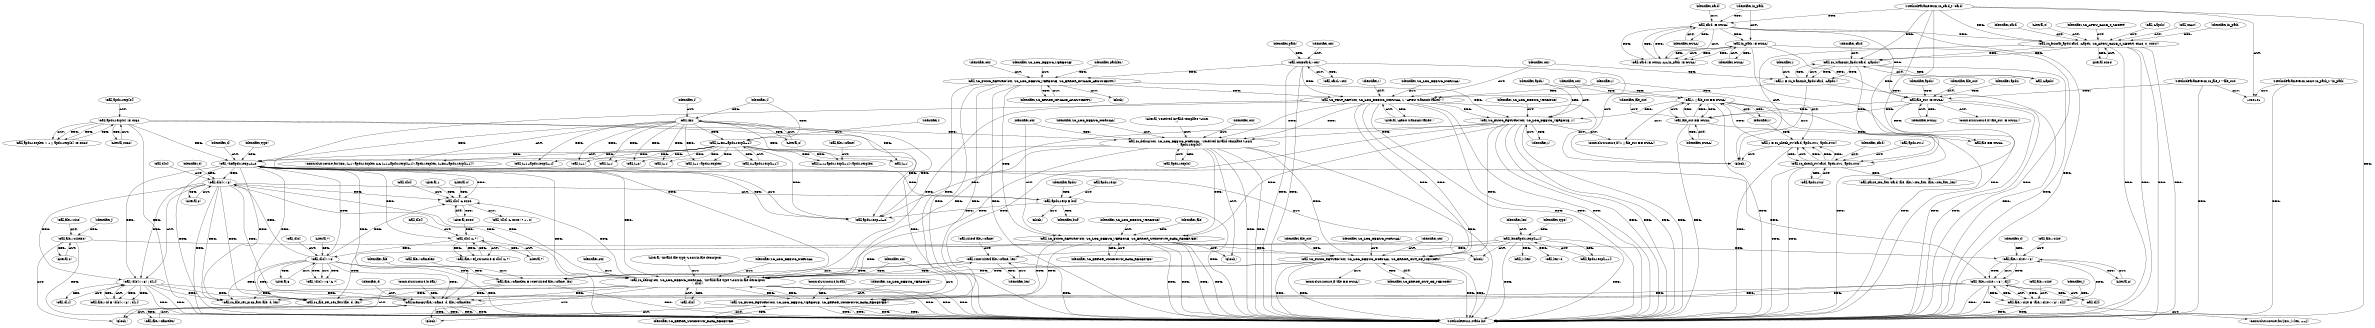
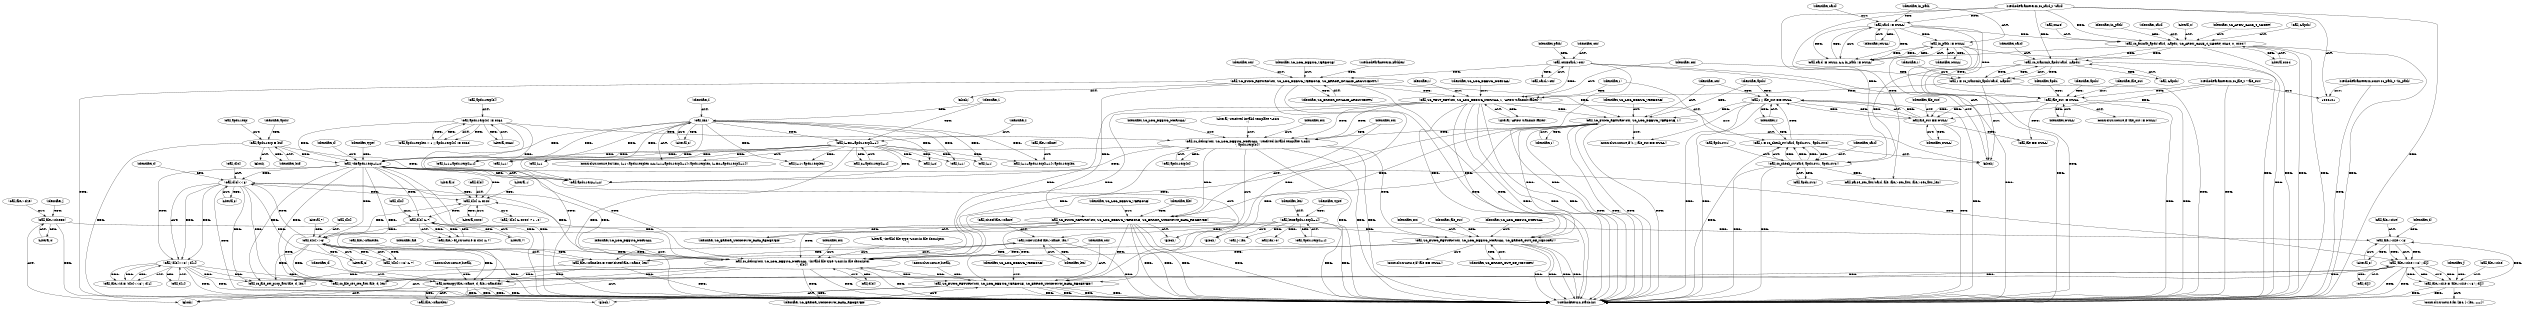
(1108, 63) -> (1382, 63)
none -> (2082, 105)
(637, 189) -> (284, 153)
(465, 229) -> (450, 210)
